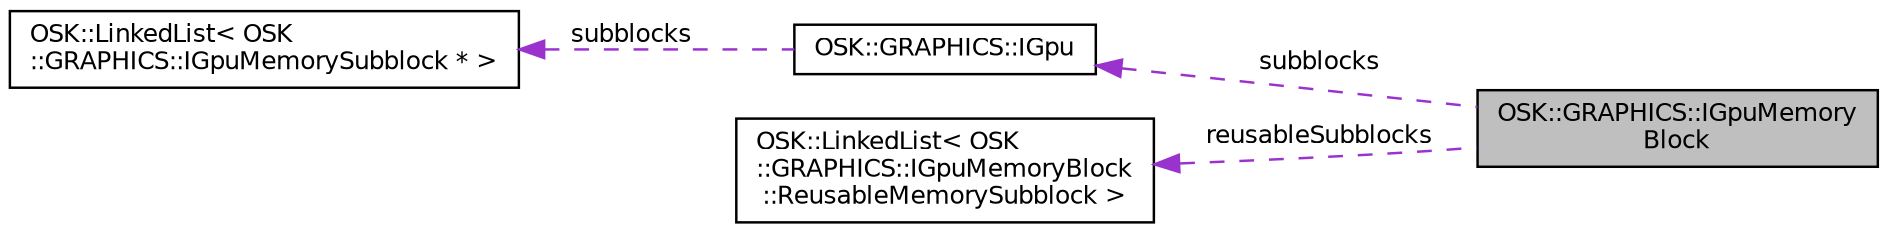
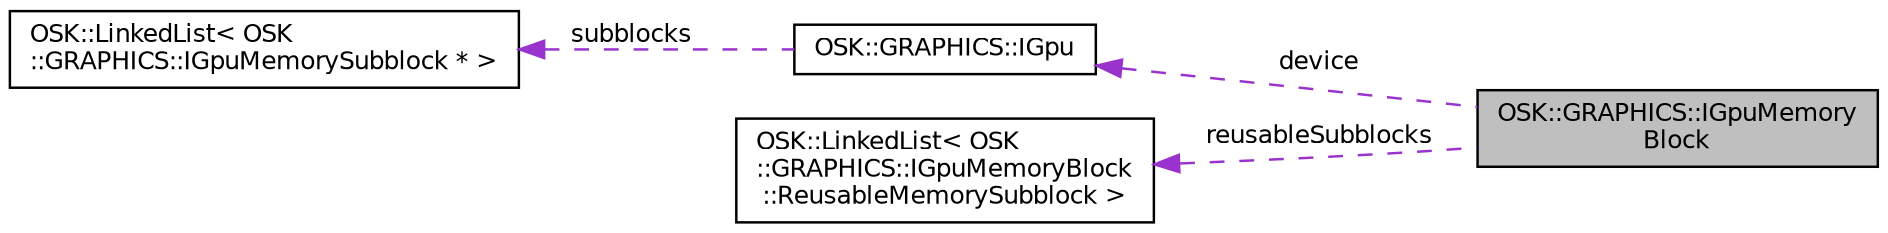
(1316, 63) -> (1316, 63)
